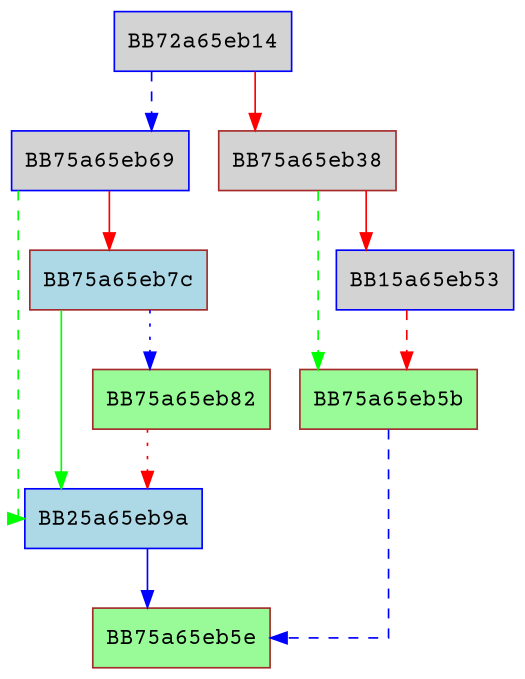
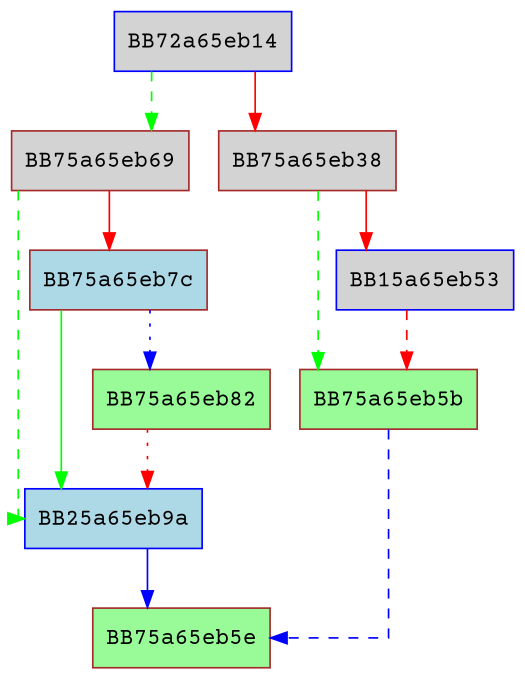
(152, 93) -> (152, 93)
(100, 161) -> (100, 161)
